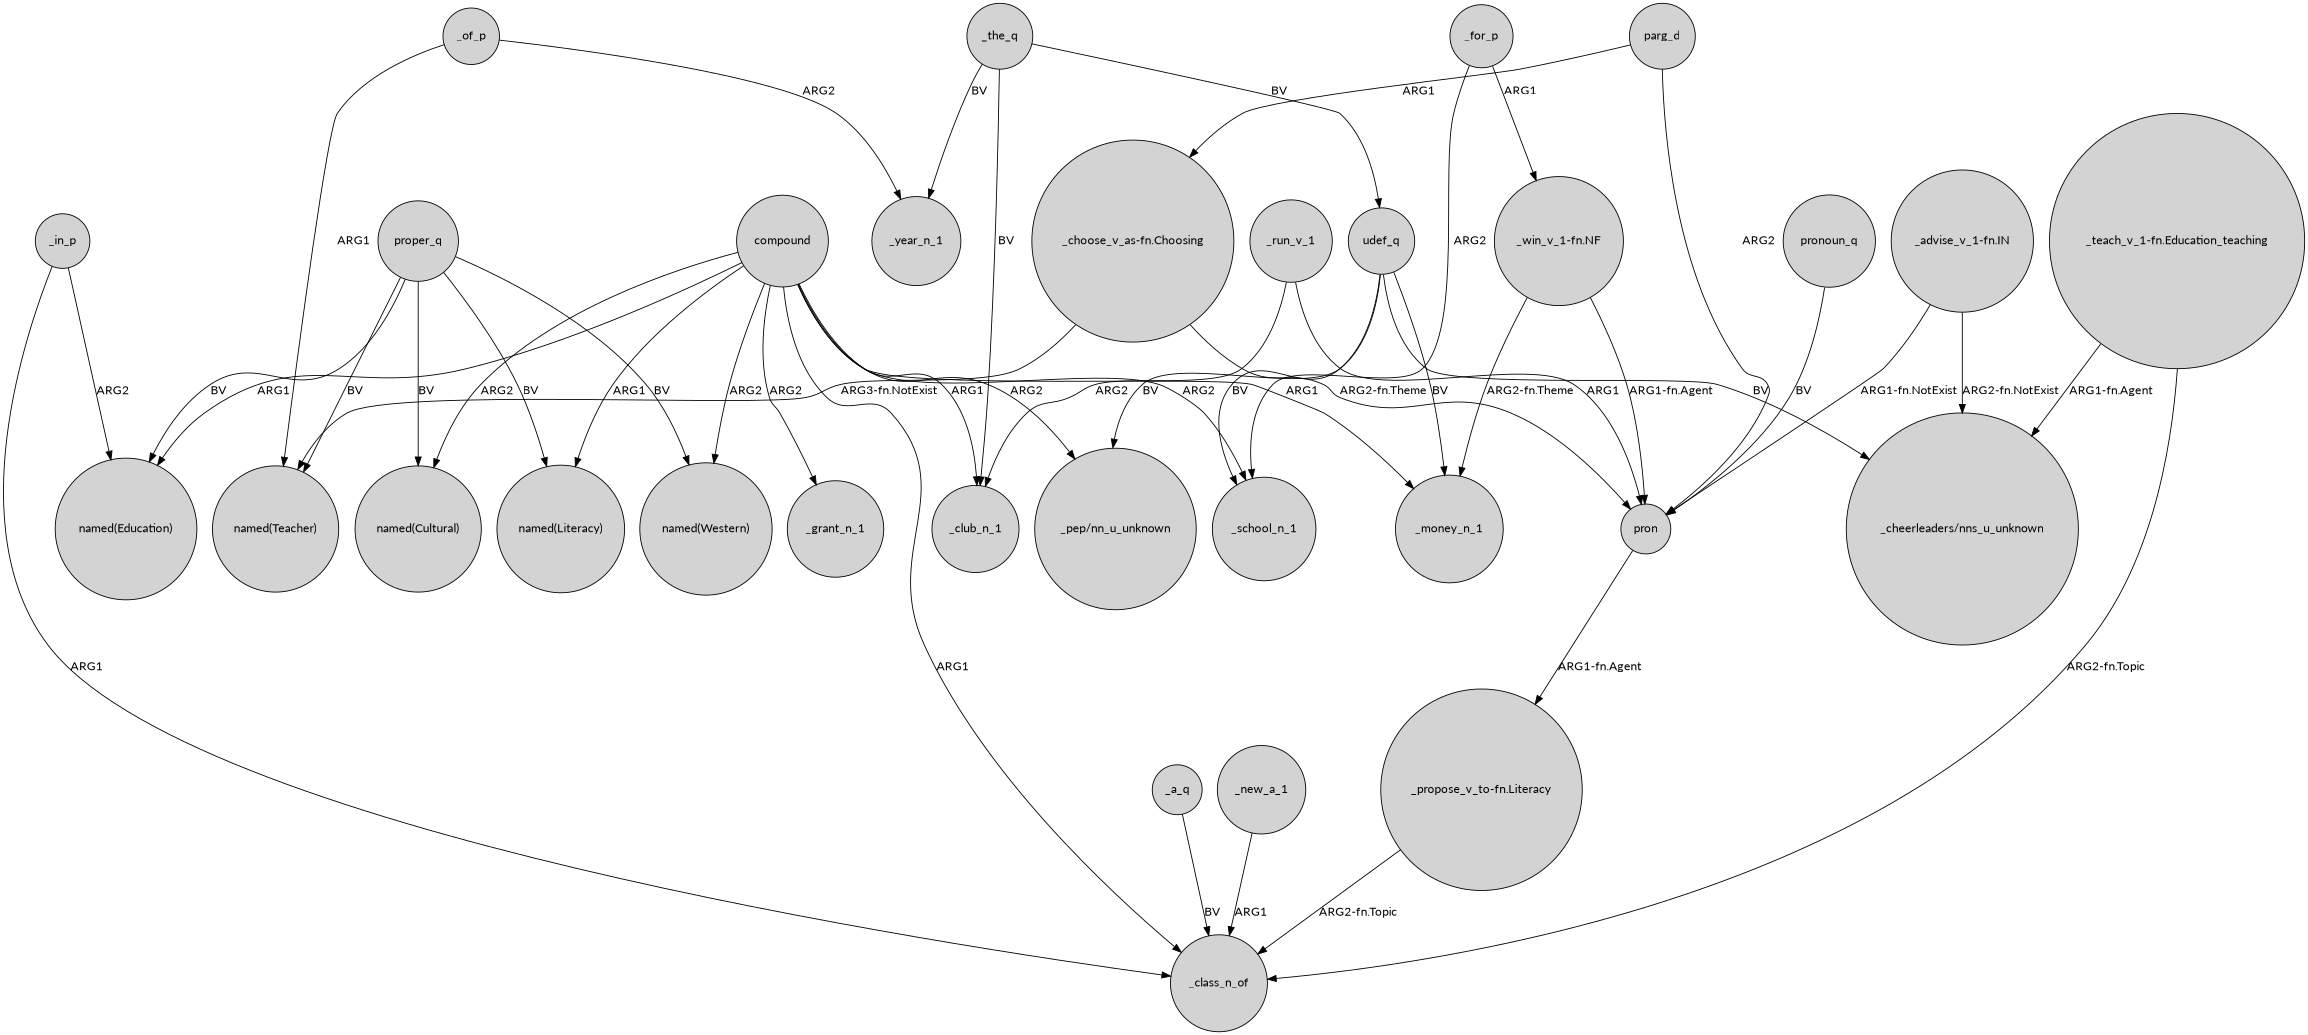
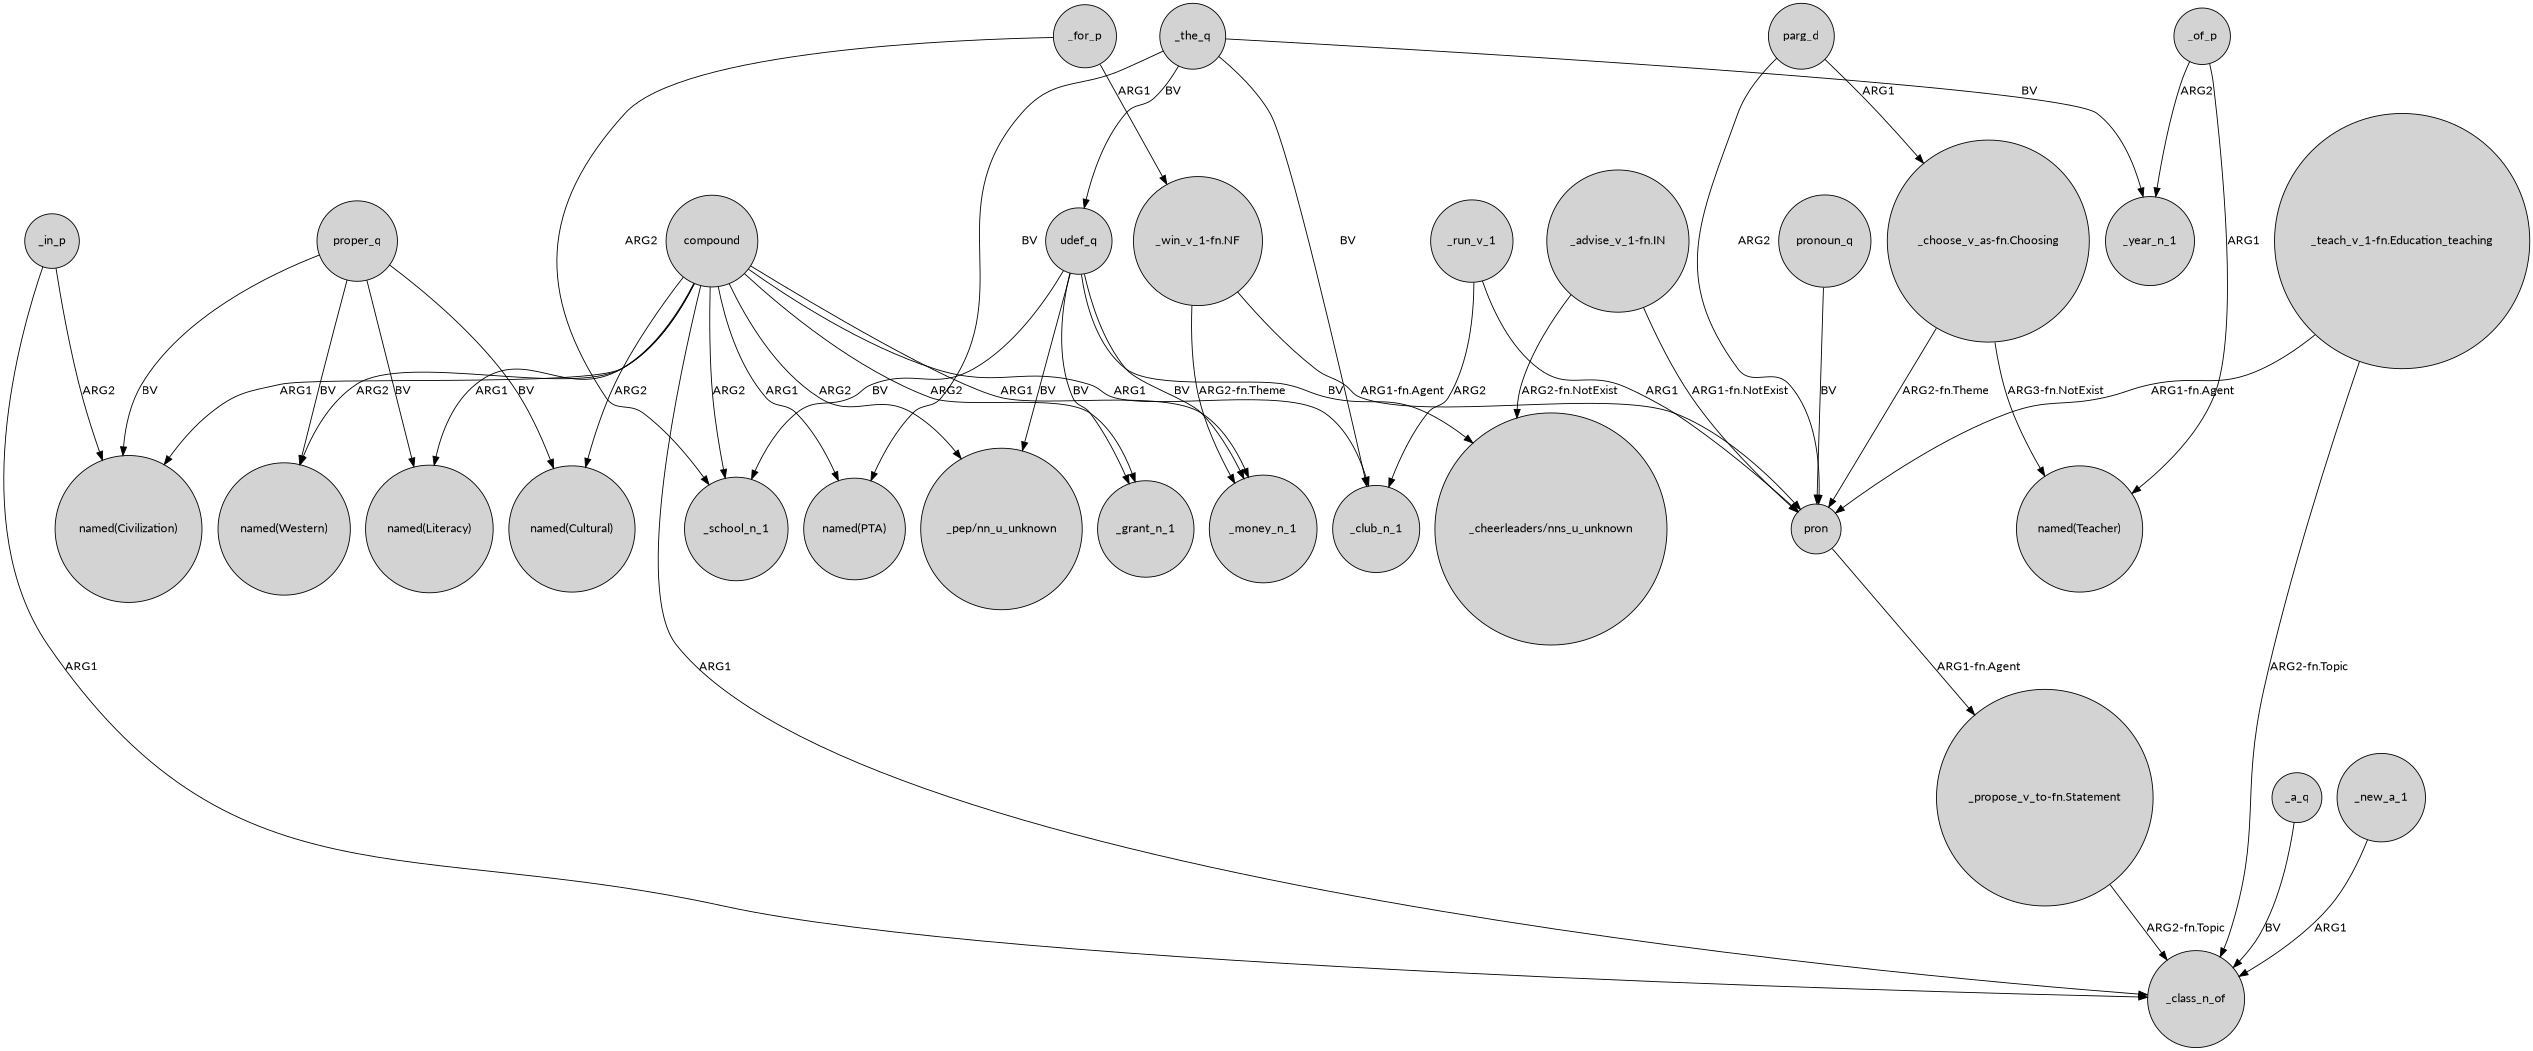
(354, 371) -> none
(2069, 387) -> (2073, 402)
none -> (1070, 388)
(126, 529) -> (129, 529)
none -> (855, 529)
(1482, 790) -> (2045, 798)
